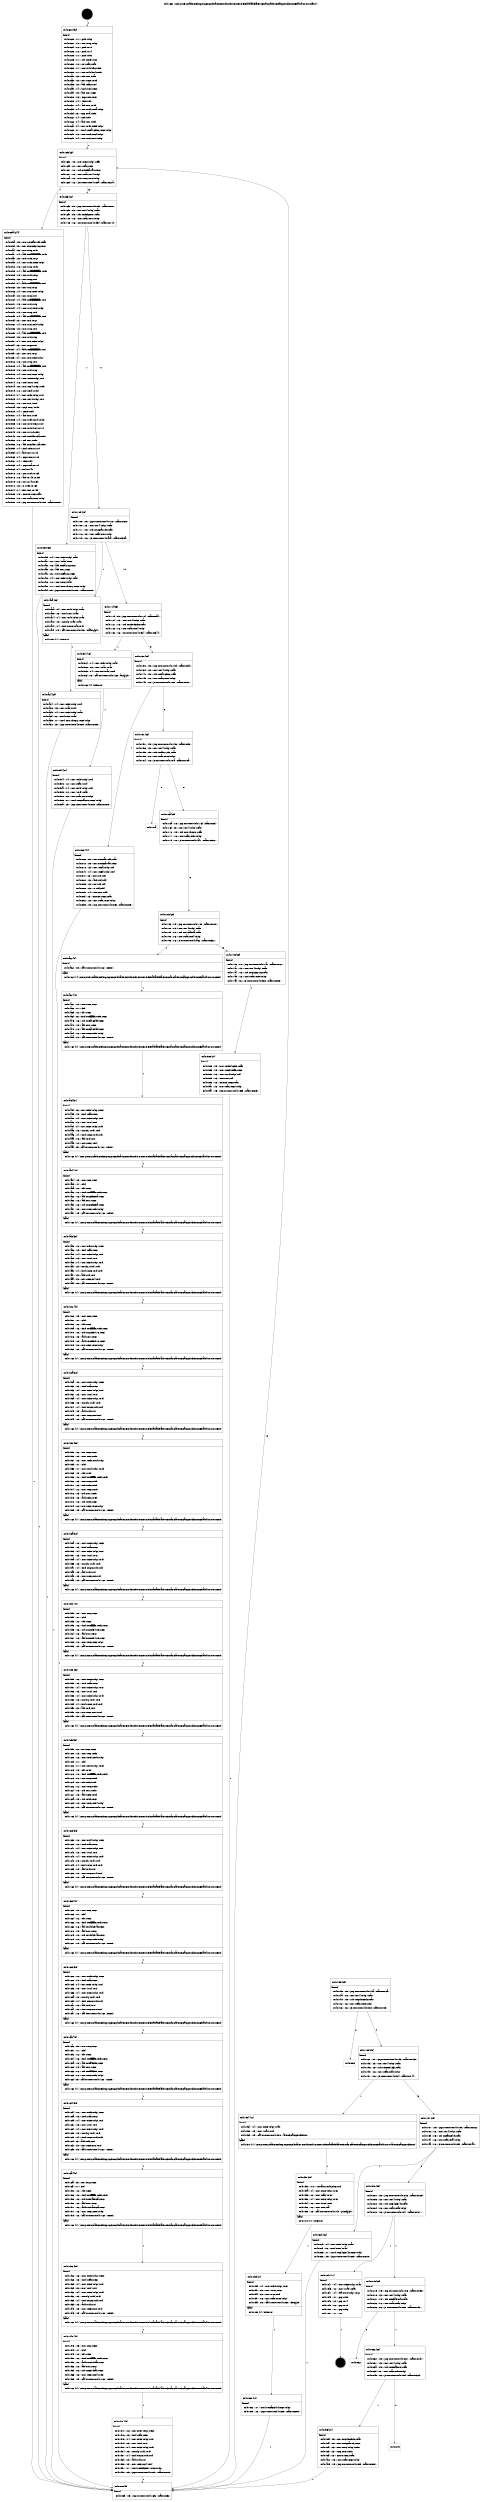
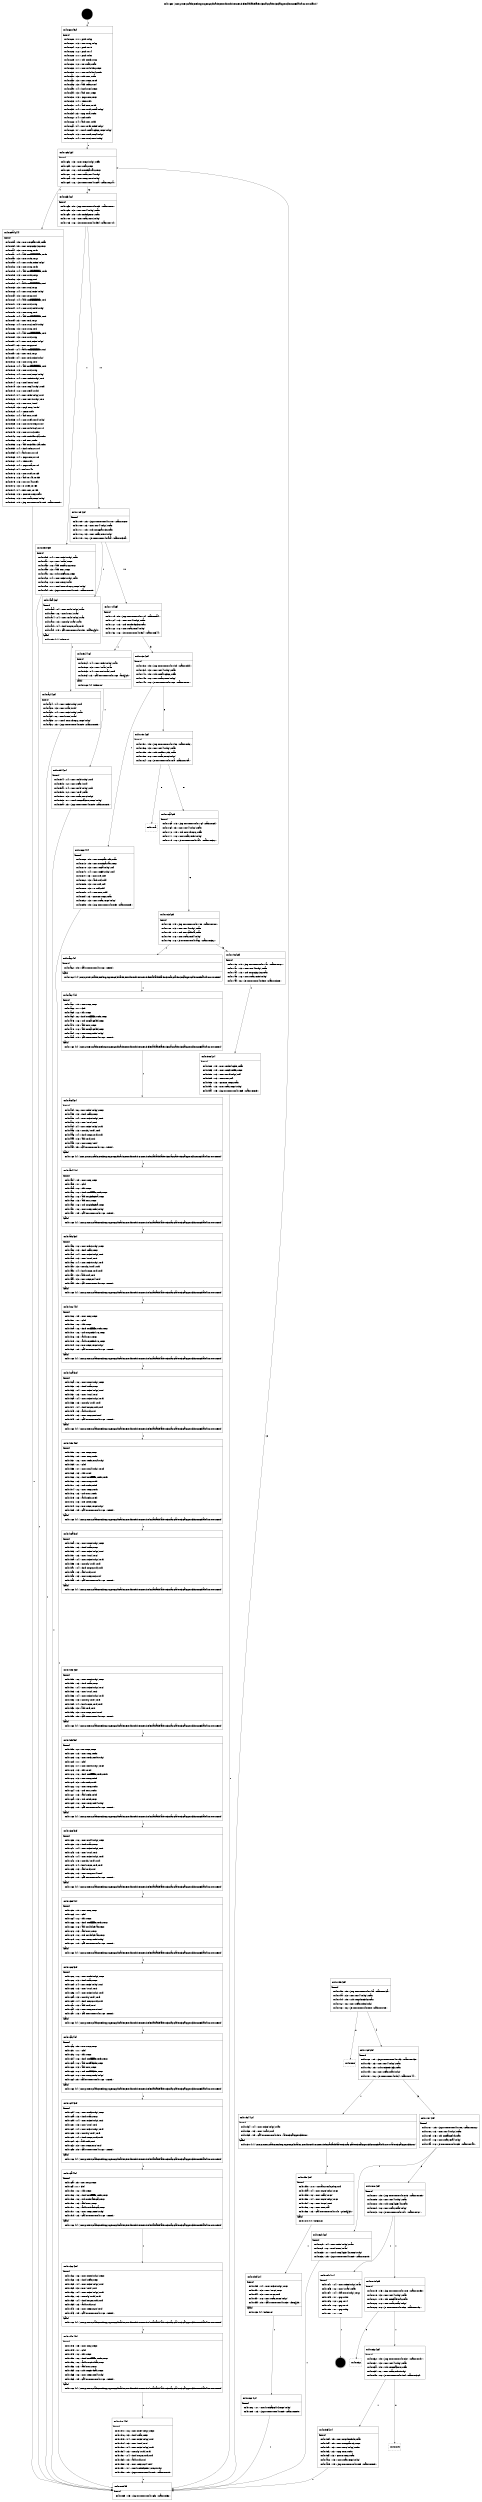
(142, 1630) -> none
